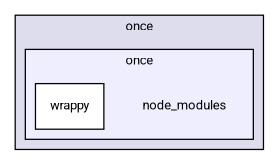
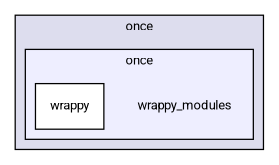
(185, 106) -> (185, 106)
